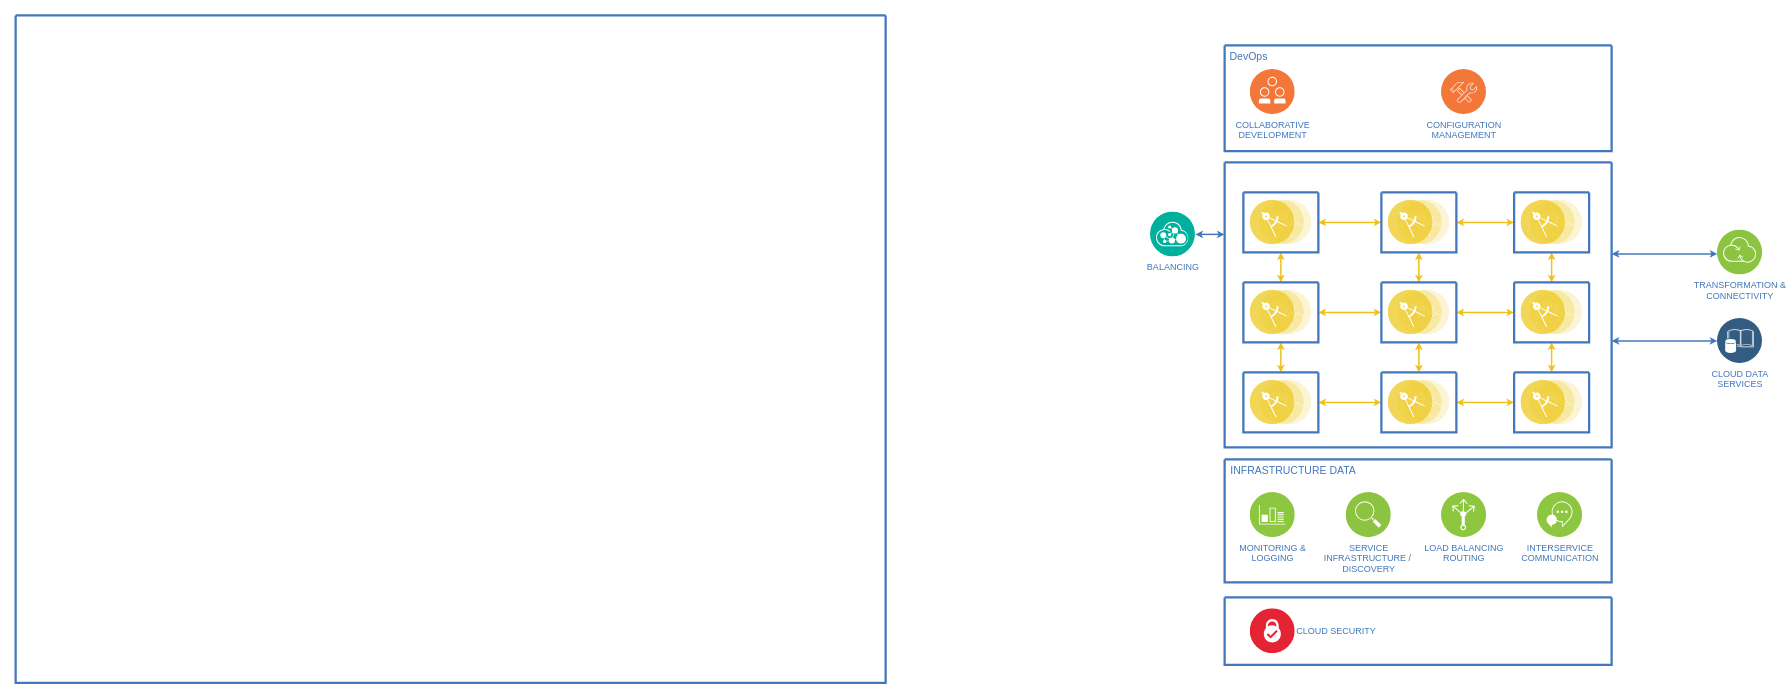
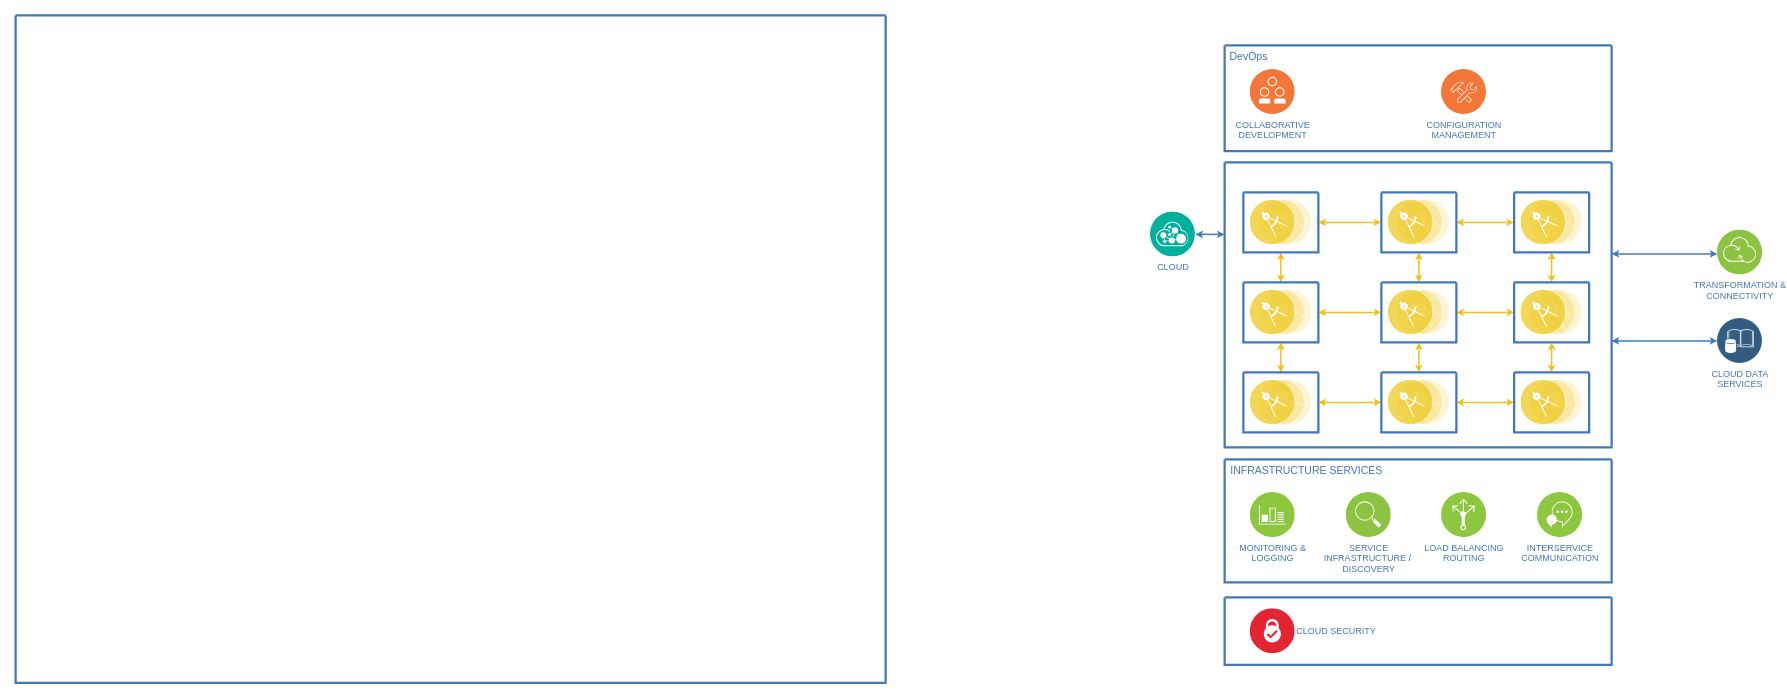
(1173, 268) -> (1173, 268)
(1285, 471) -> (1297, 471)
